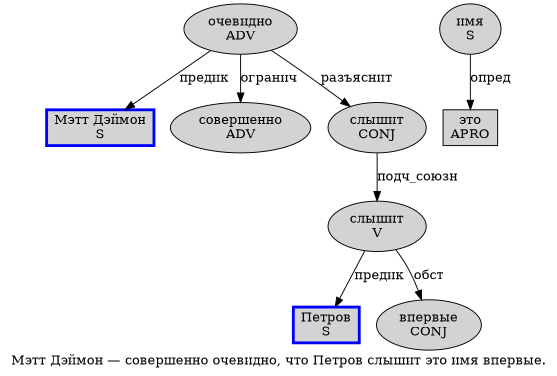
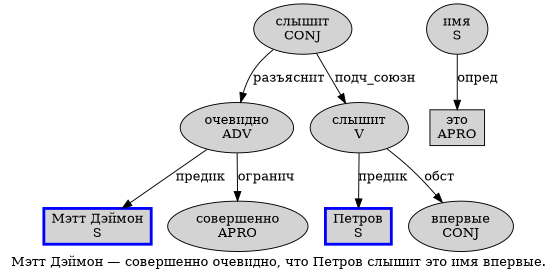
(307, 75) -> (255, 69)
(241, 128) -> (238, 226)
